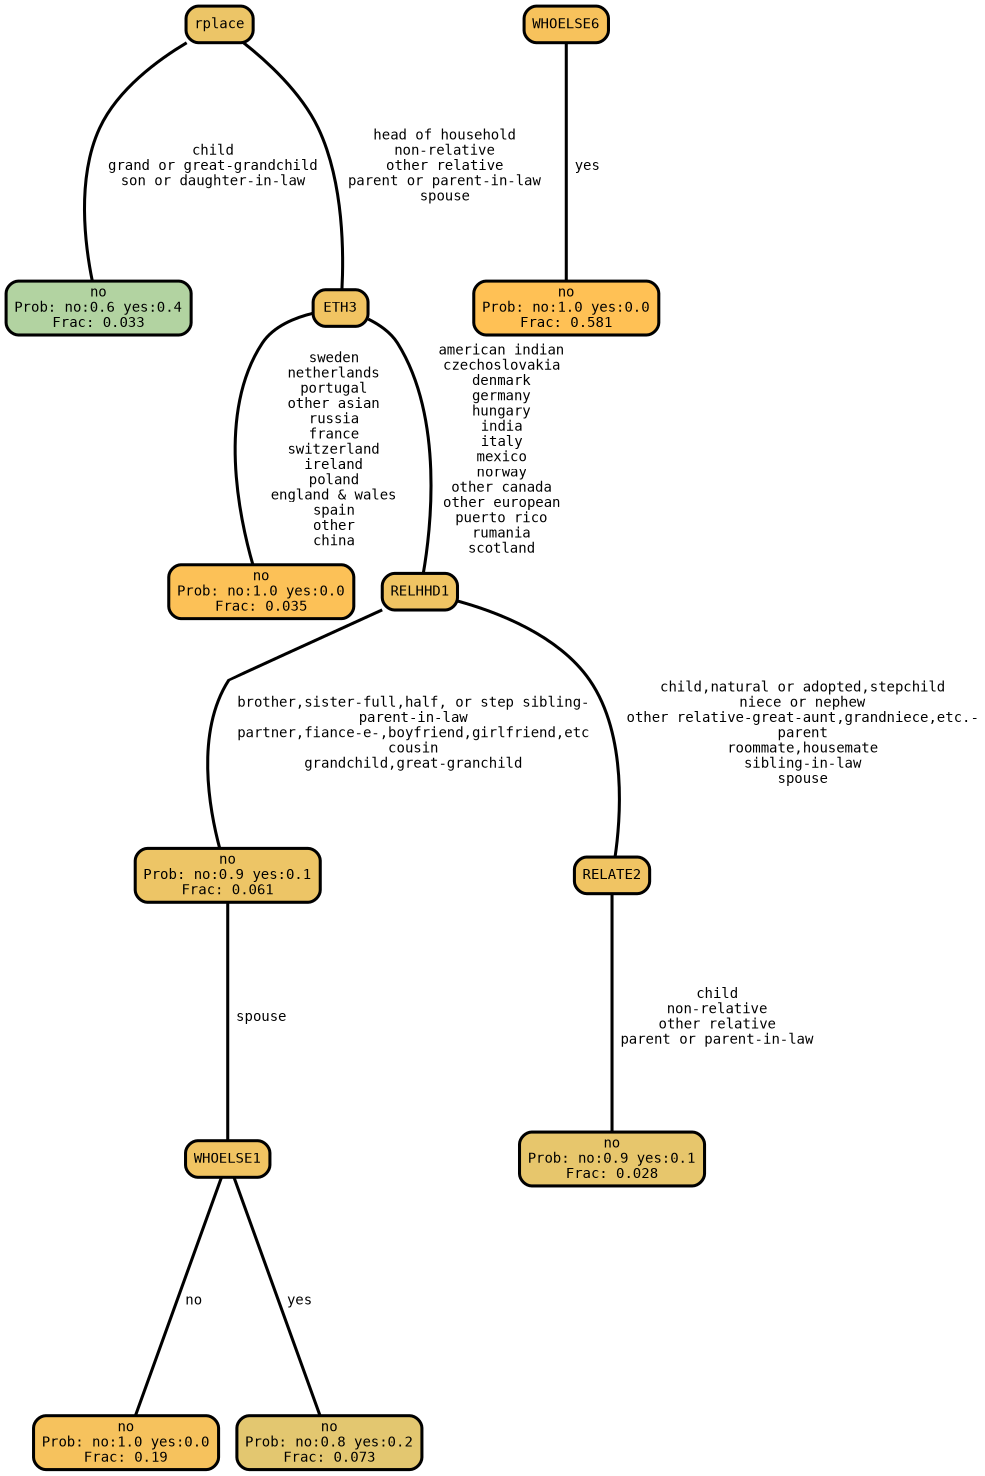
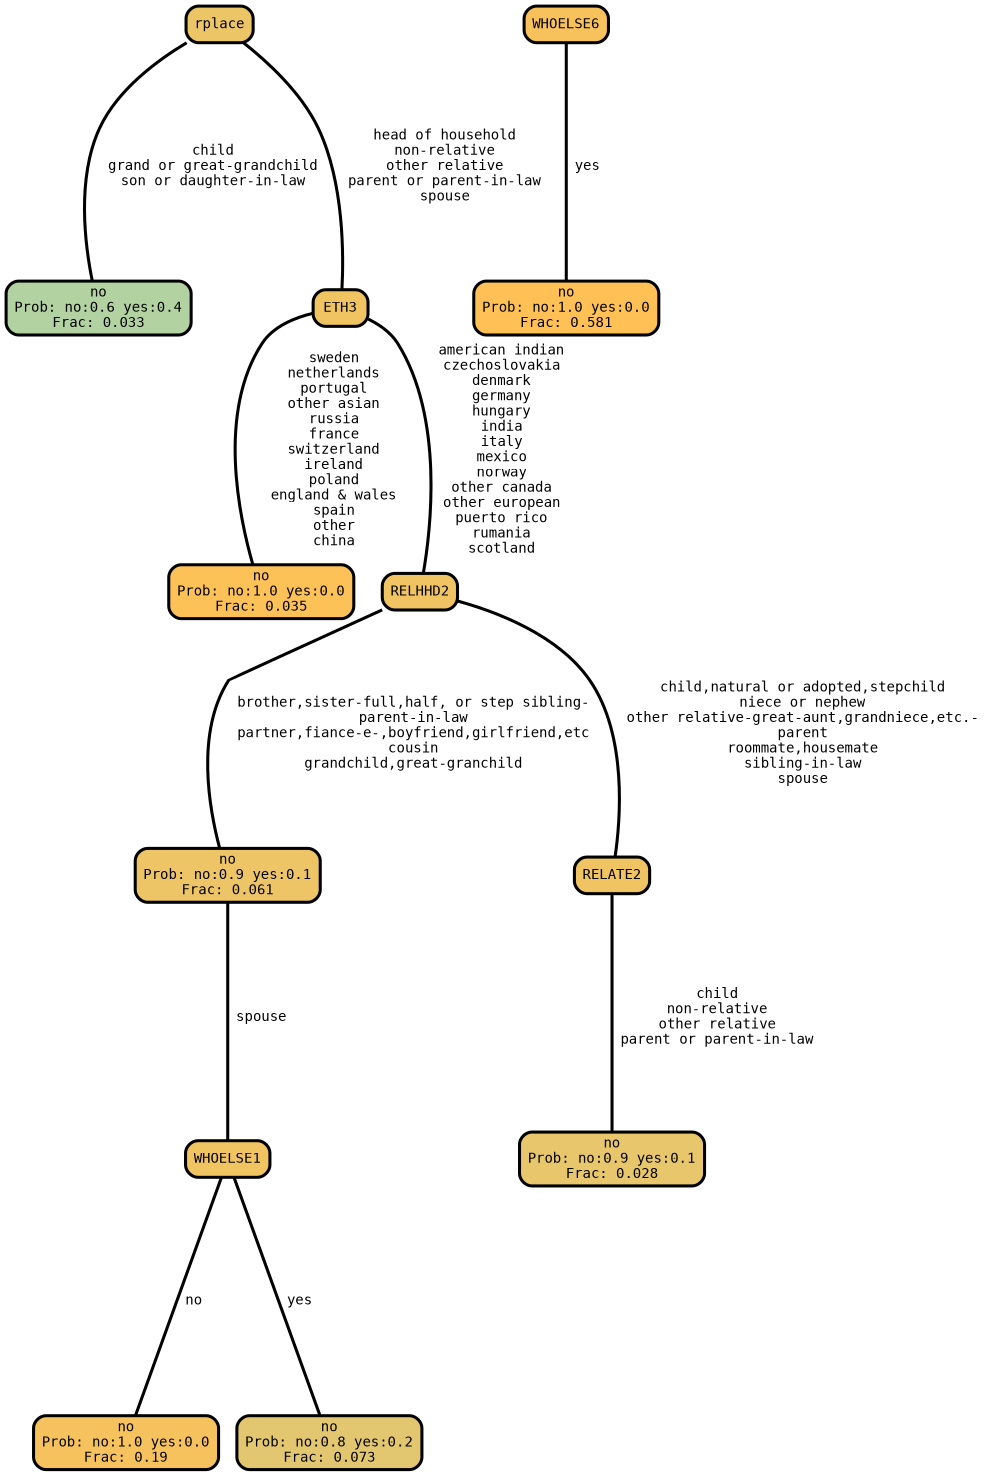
(420, 592) -> (420, 592)
